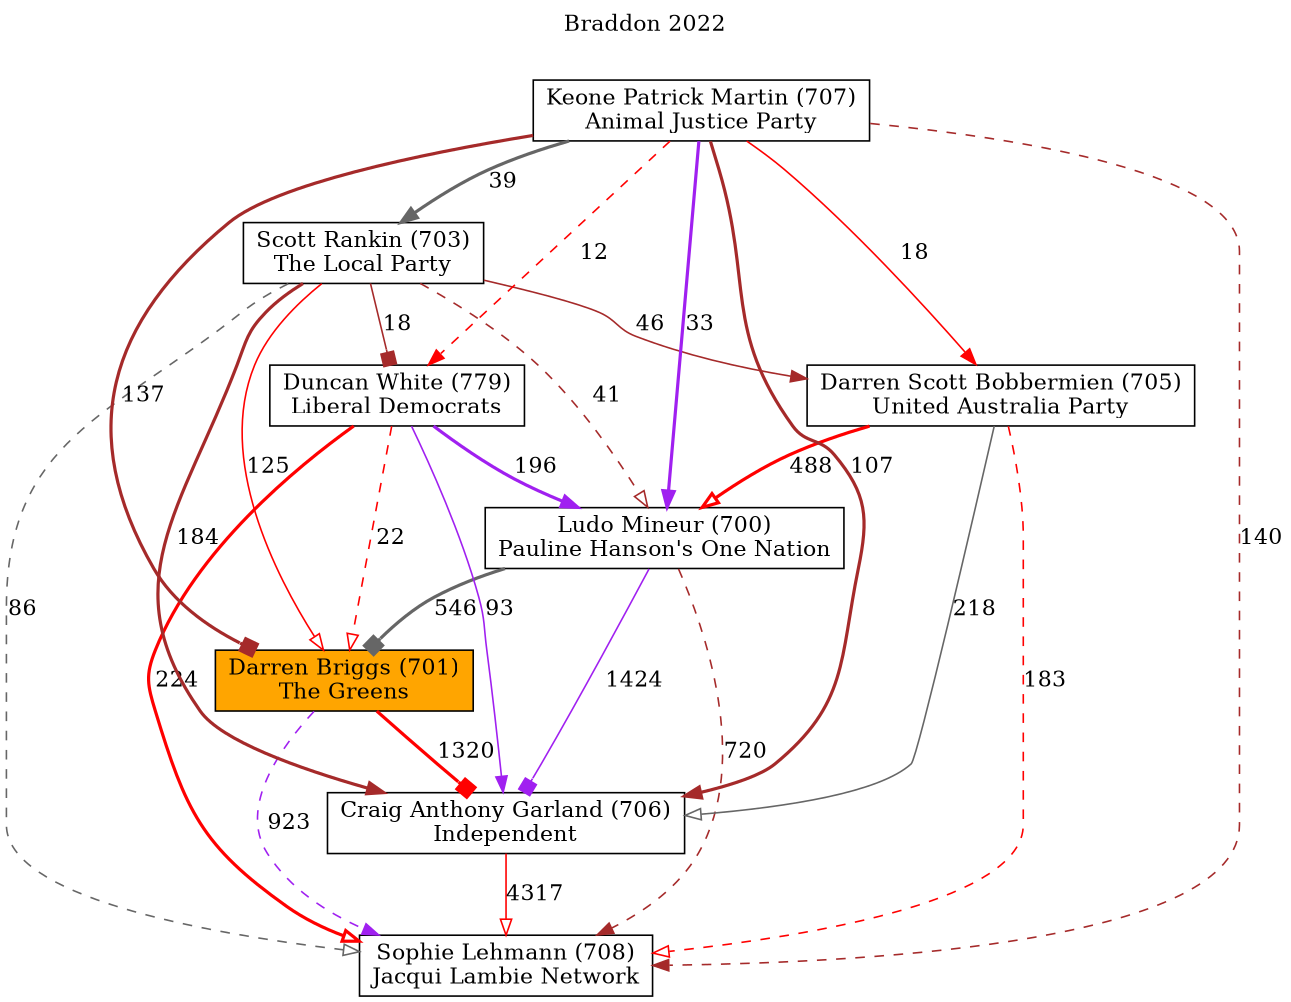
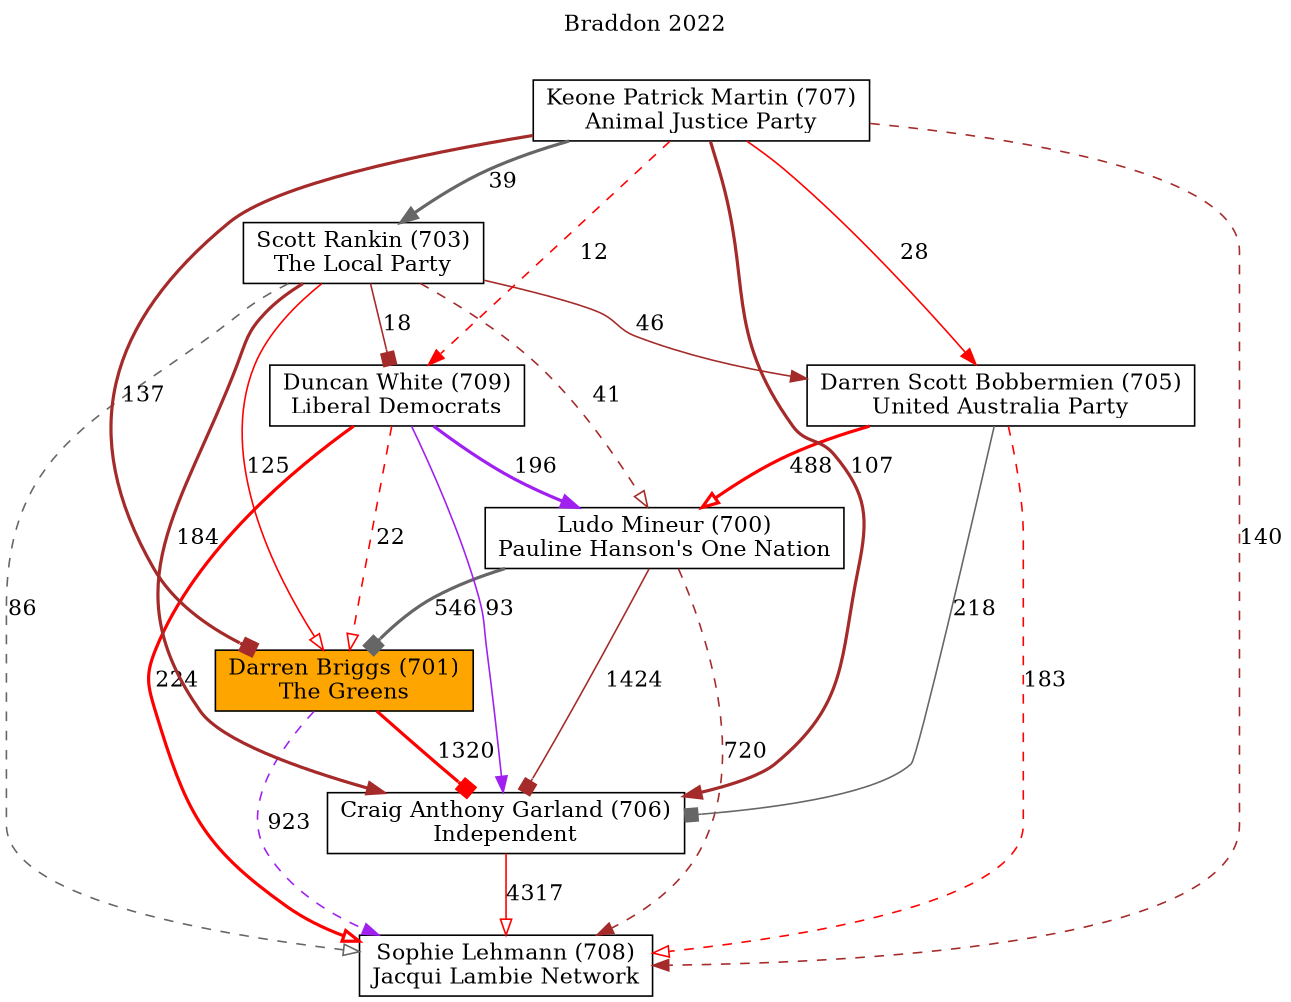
(915, 253) -> (915, 253)
(684, 316) -> none
(397, 396) -> (397, 396)
(592, 674) -> (592, 674)
(929, 701) -> (929, 701)
